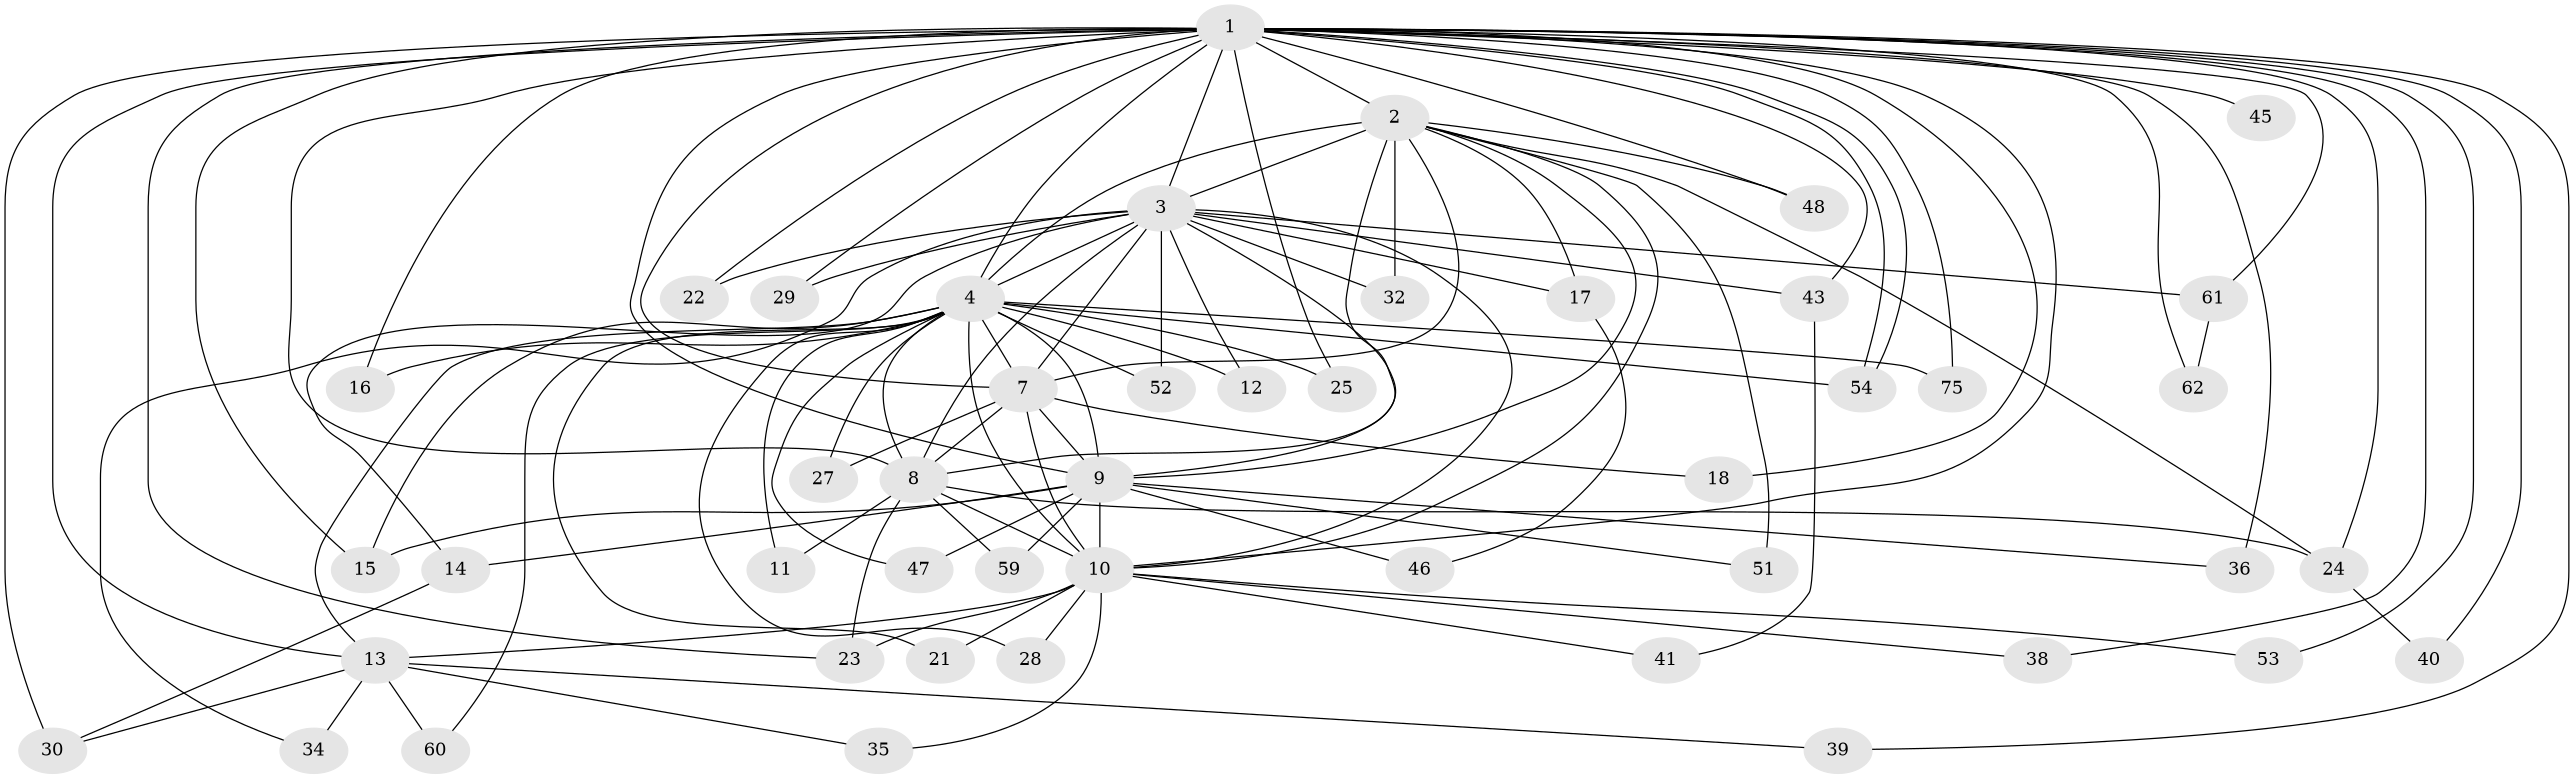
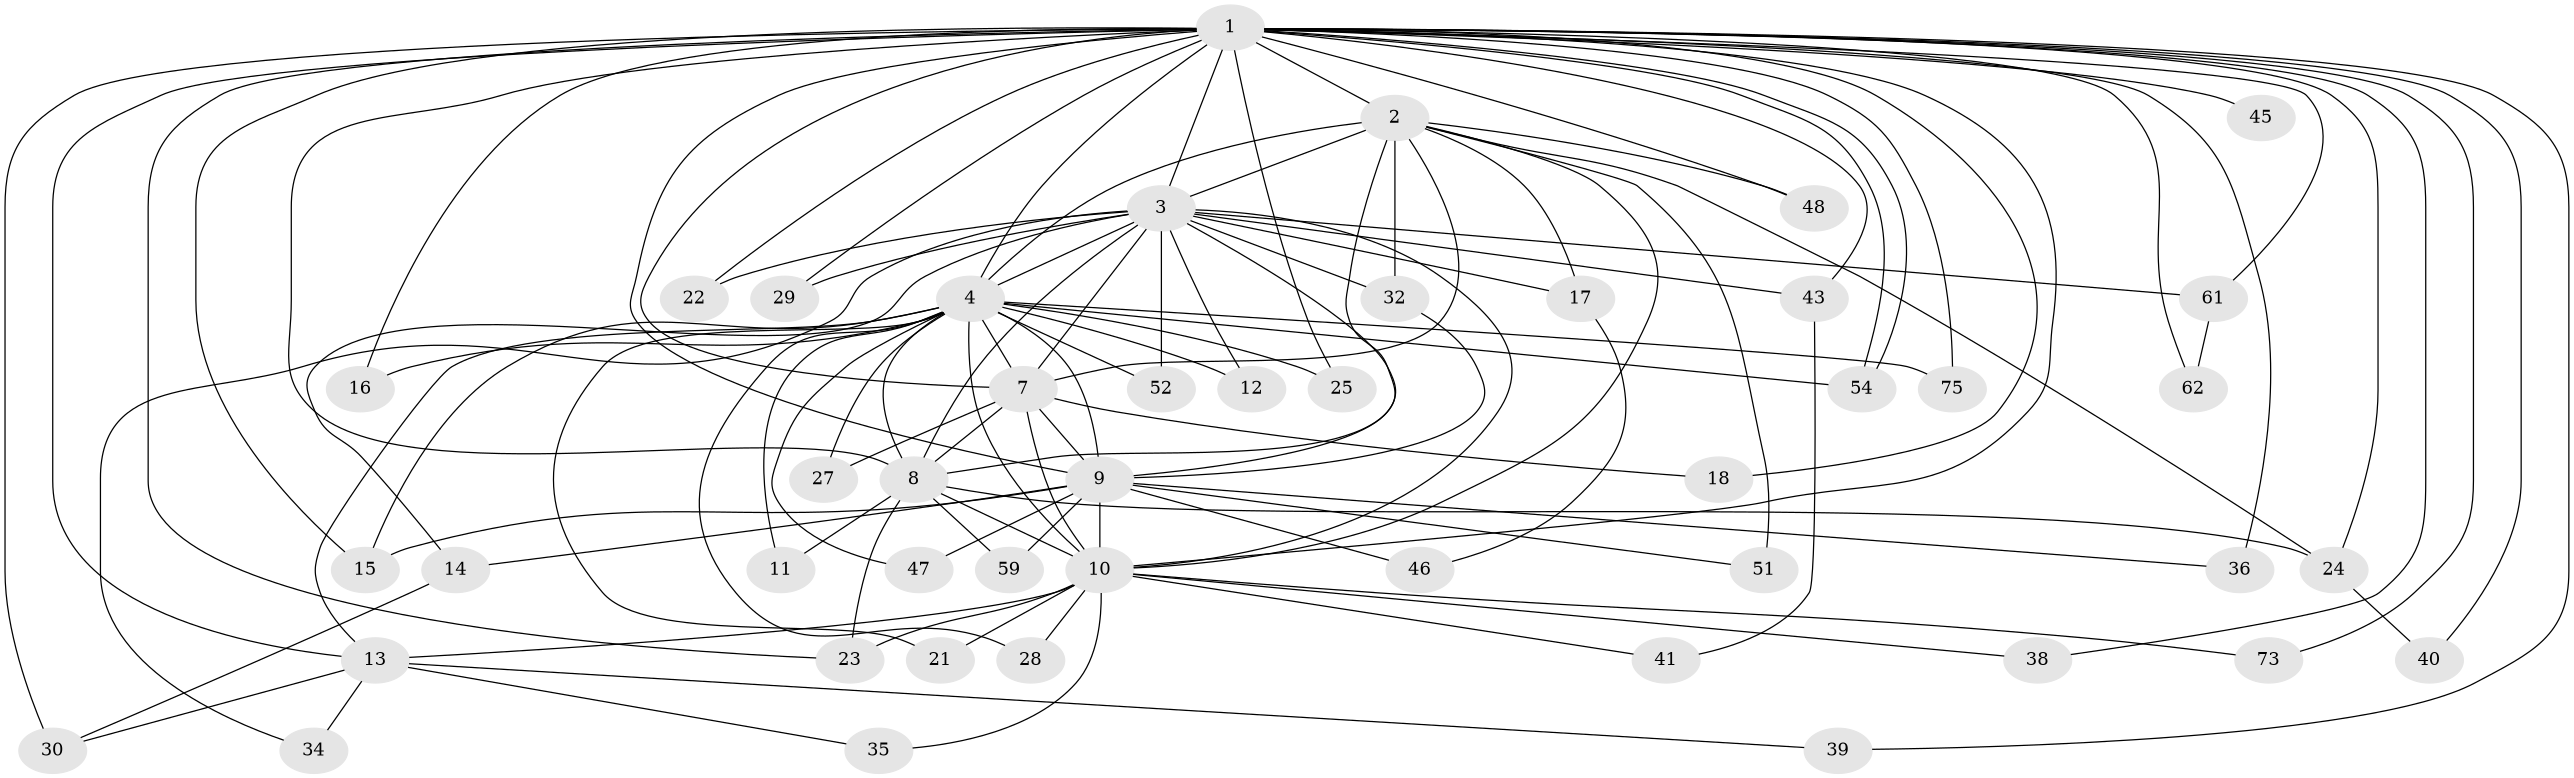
(1546, 393) -> (1361, 457)
(2269, 660) -> (2269, 660)
(436, 751) -> none
